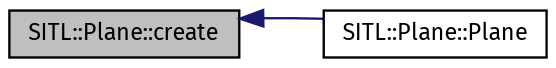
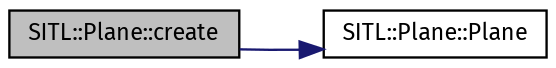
(294, 18) -> (270, 50)
